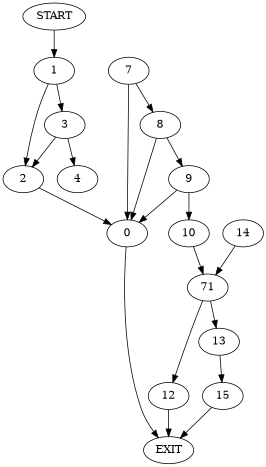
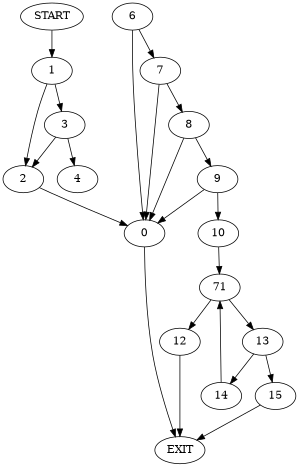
none -> (132, 17)
none -> (244, 366)
